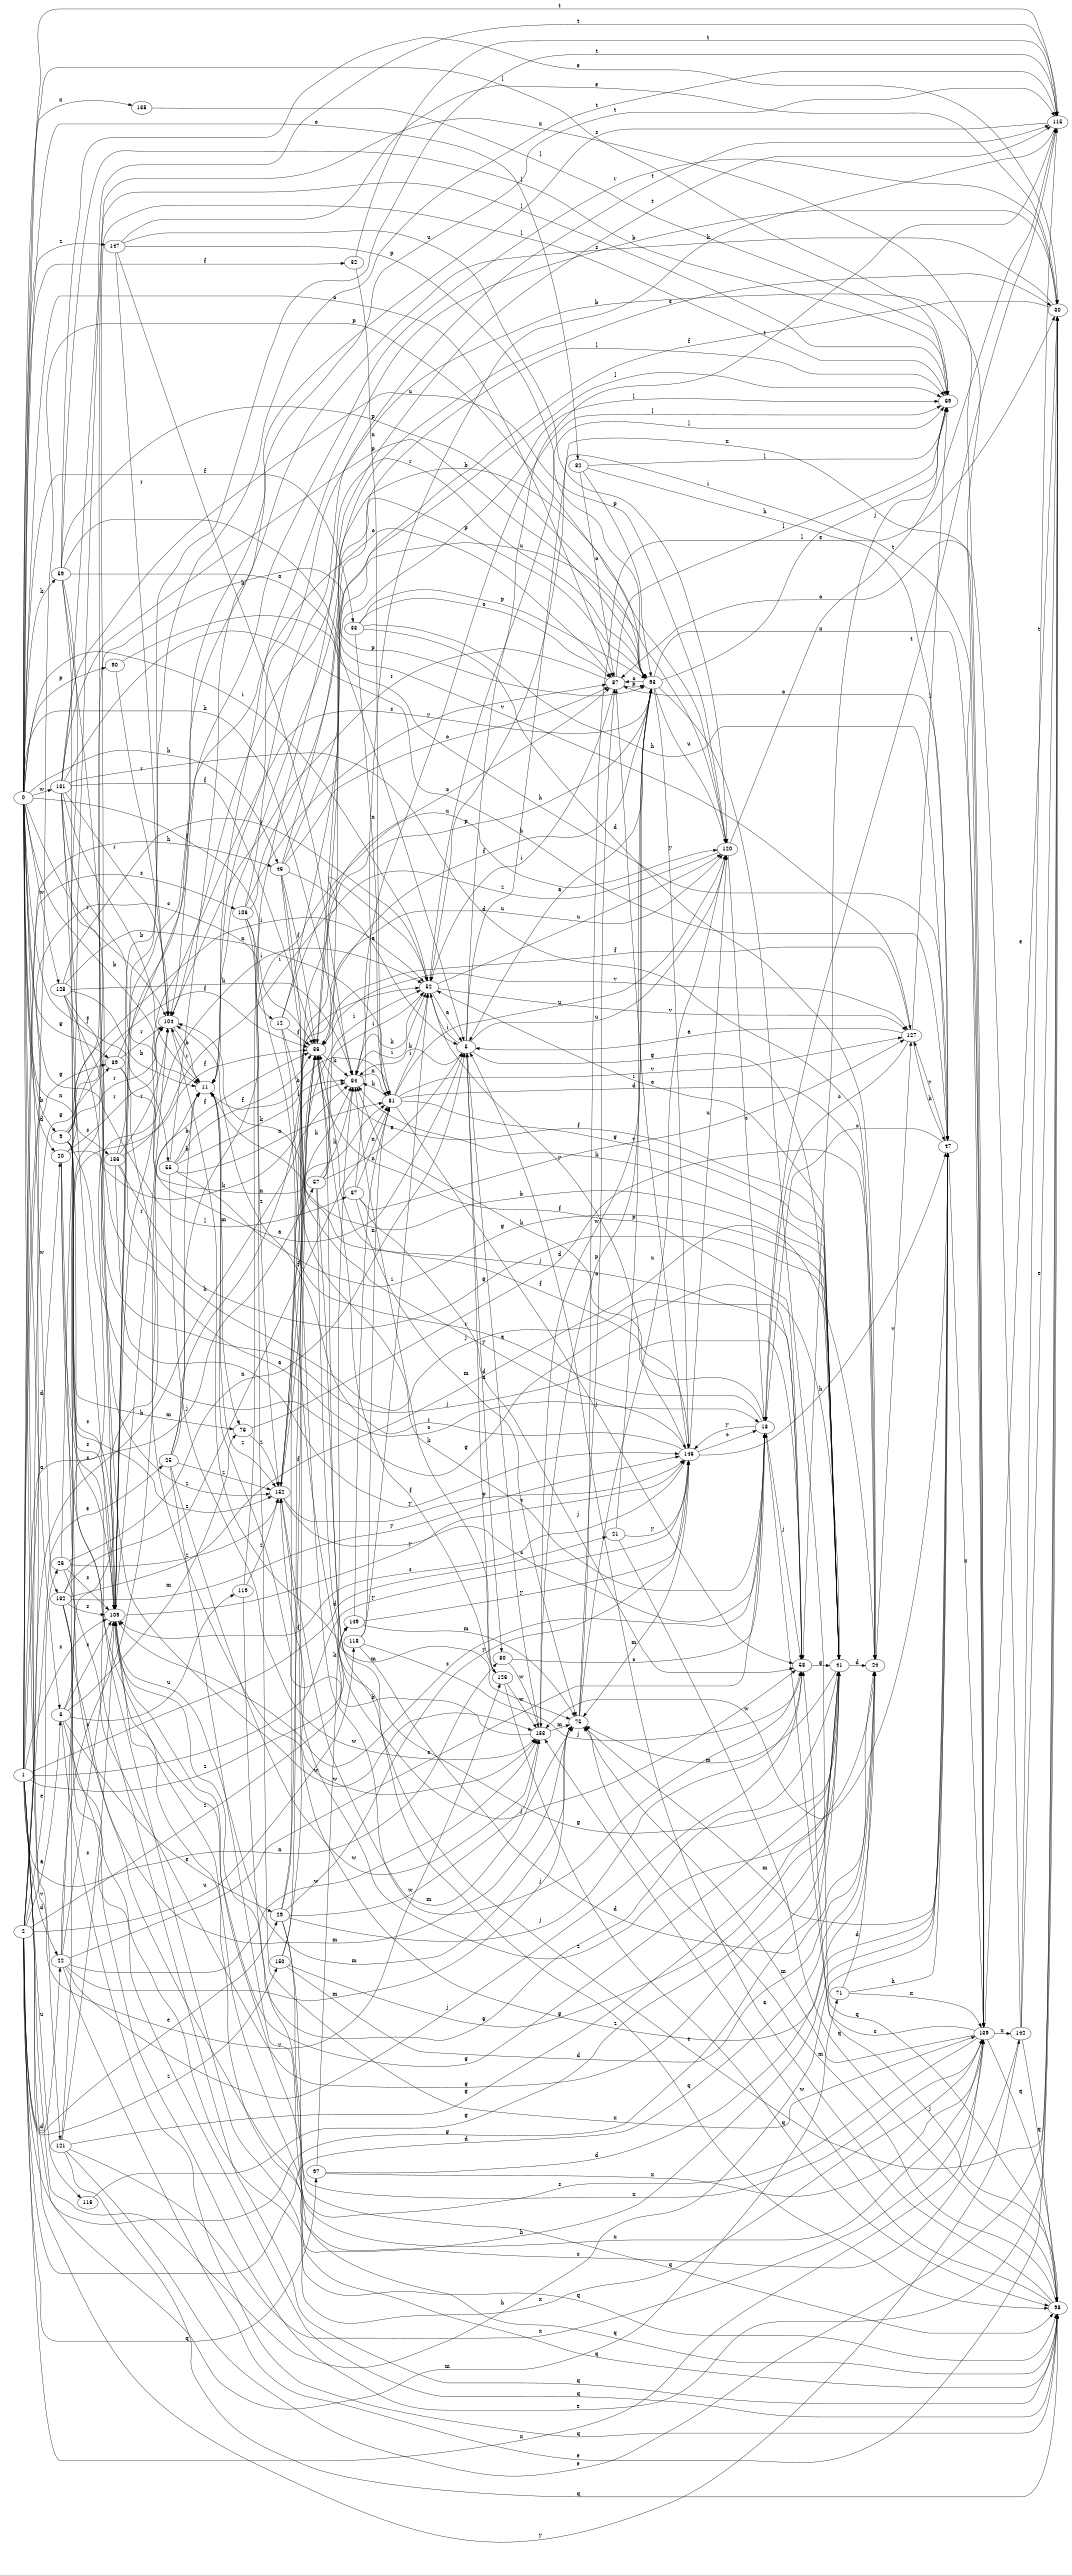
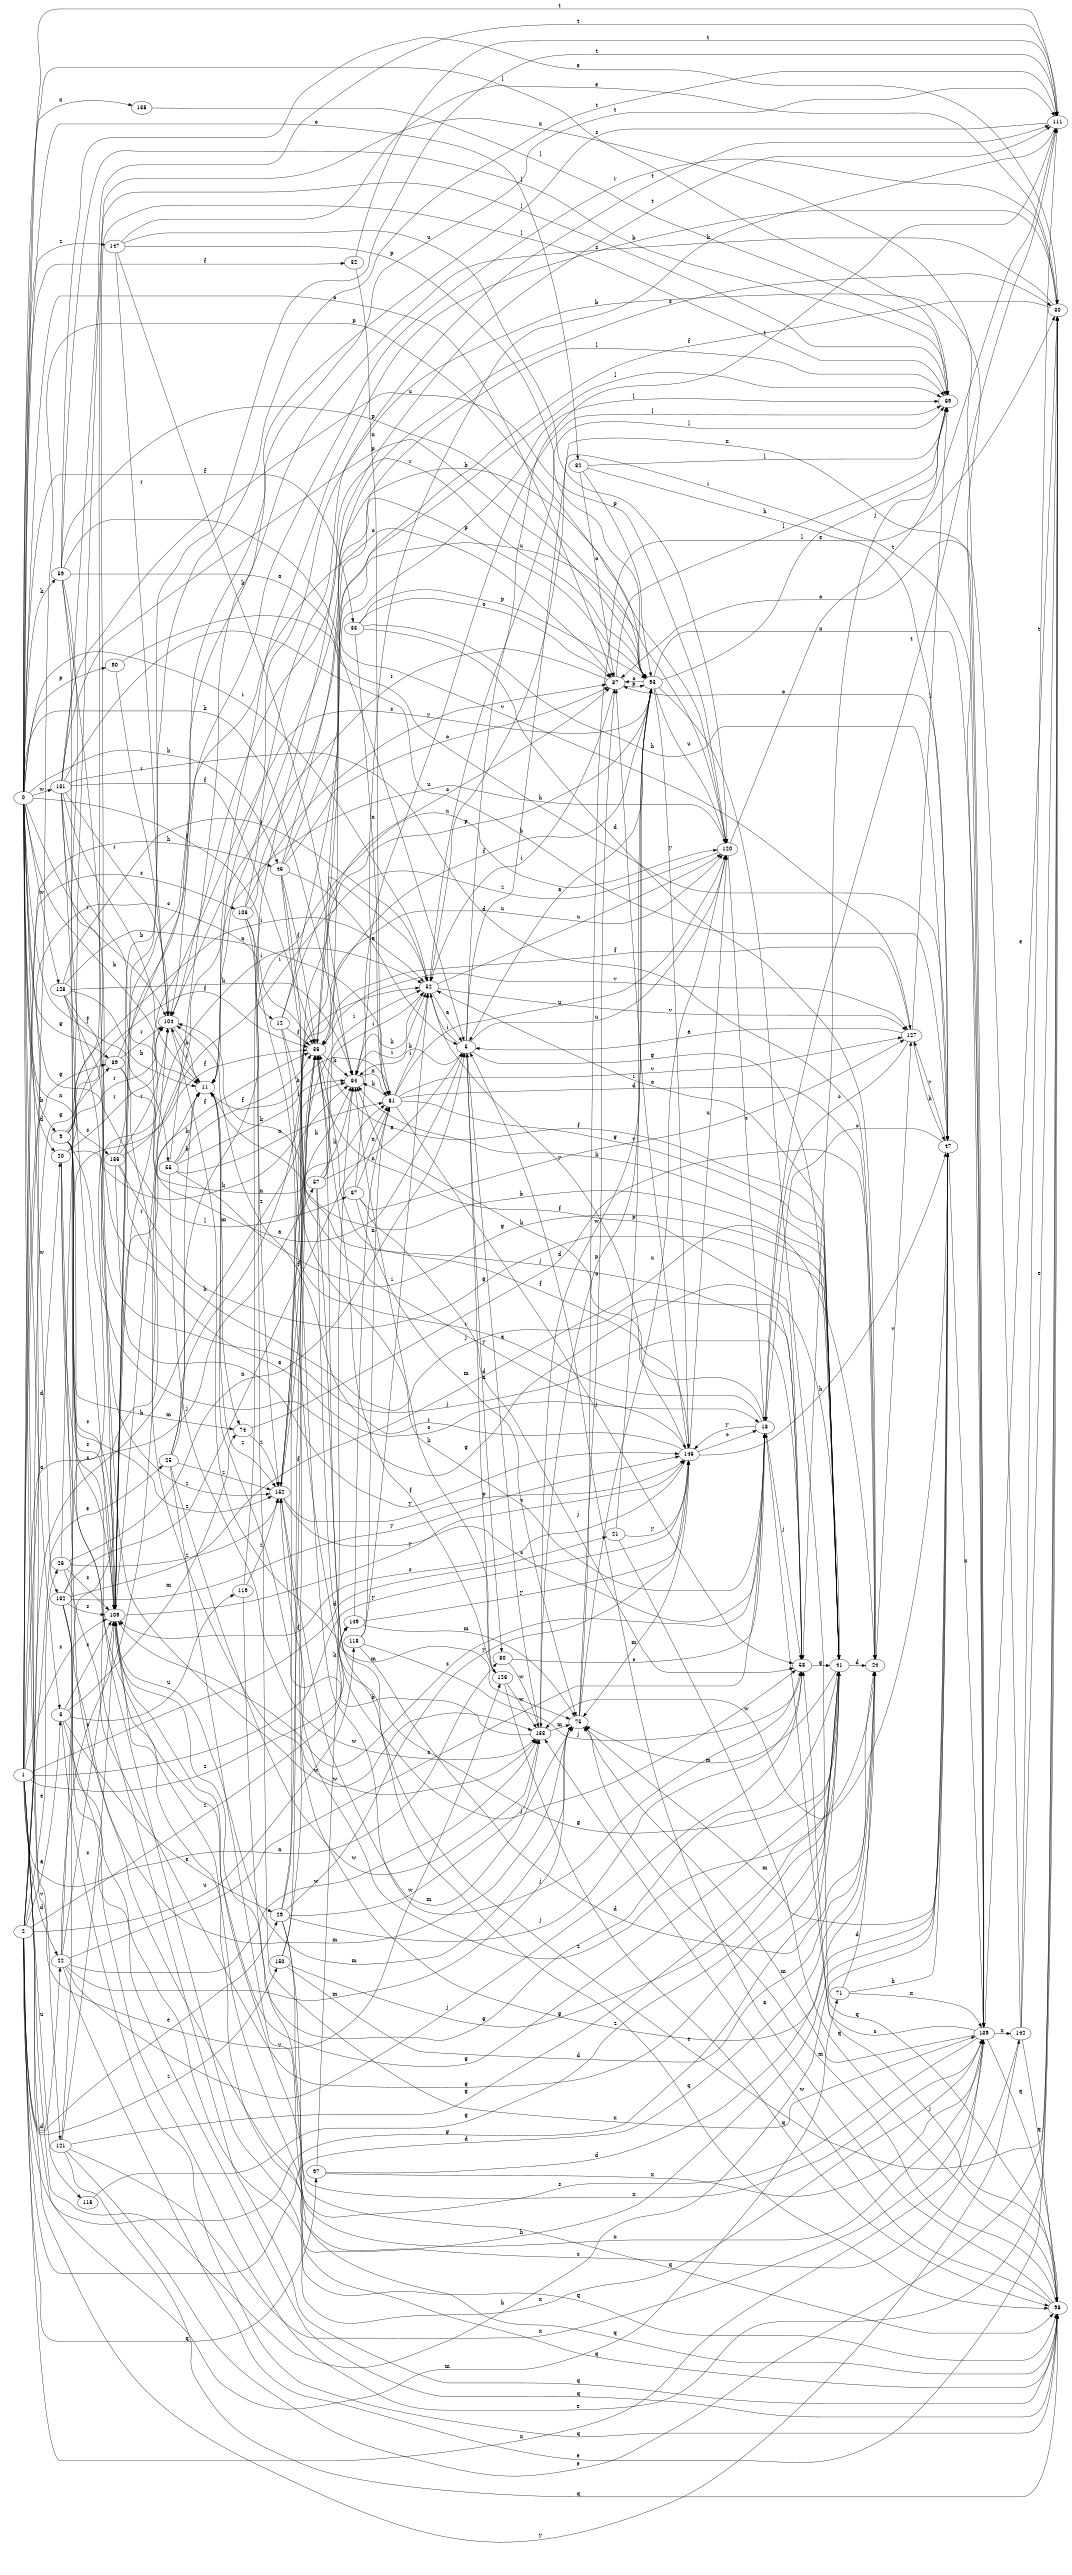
(1058, 122) -> (1058, 122)
(133, 637) -> none
none -> (195, 988)
(187, 1131) -> (187, 1131)
(243, 1430) -> (243, 1430)
